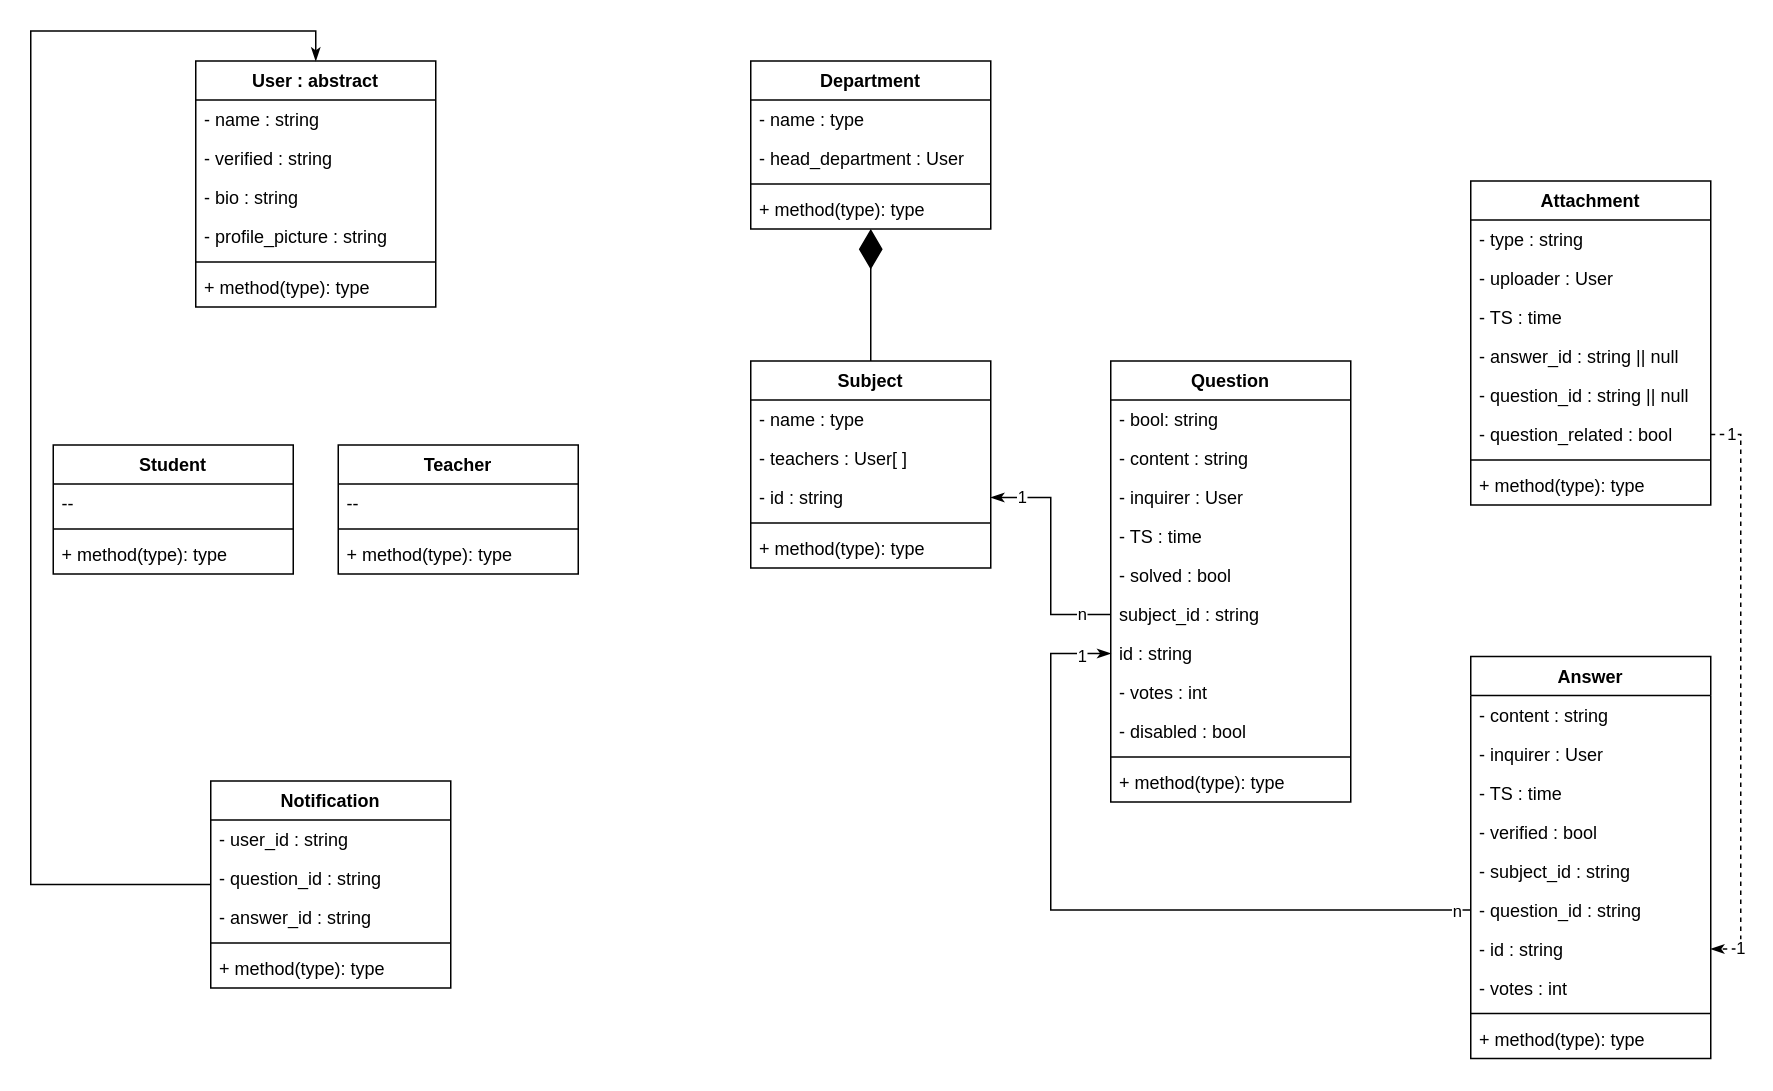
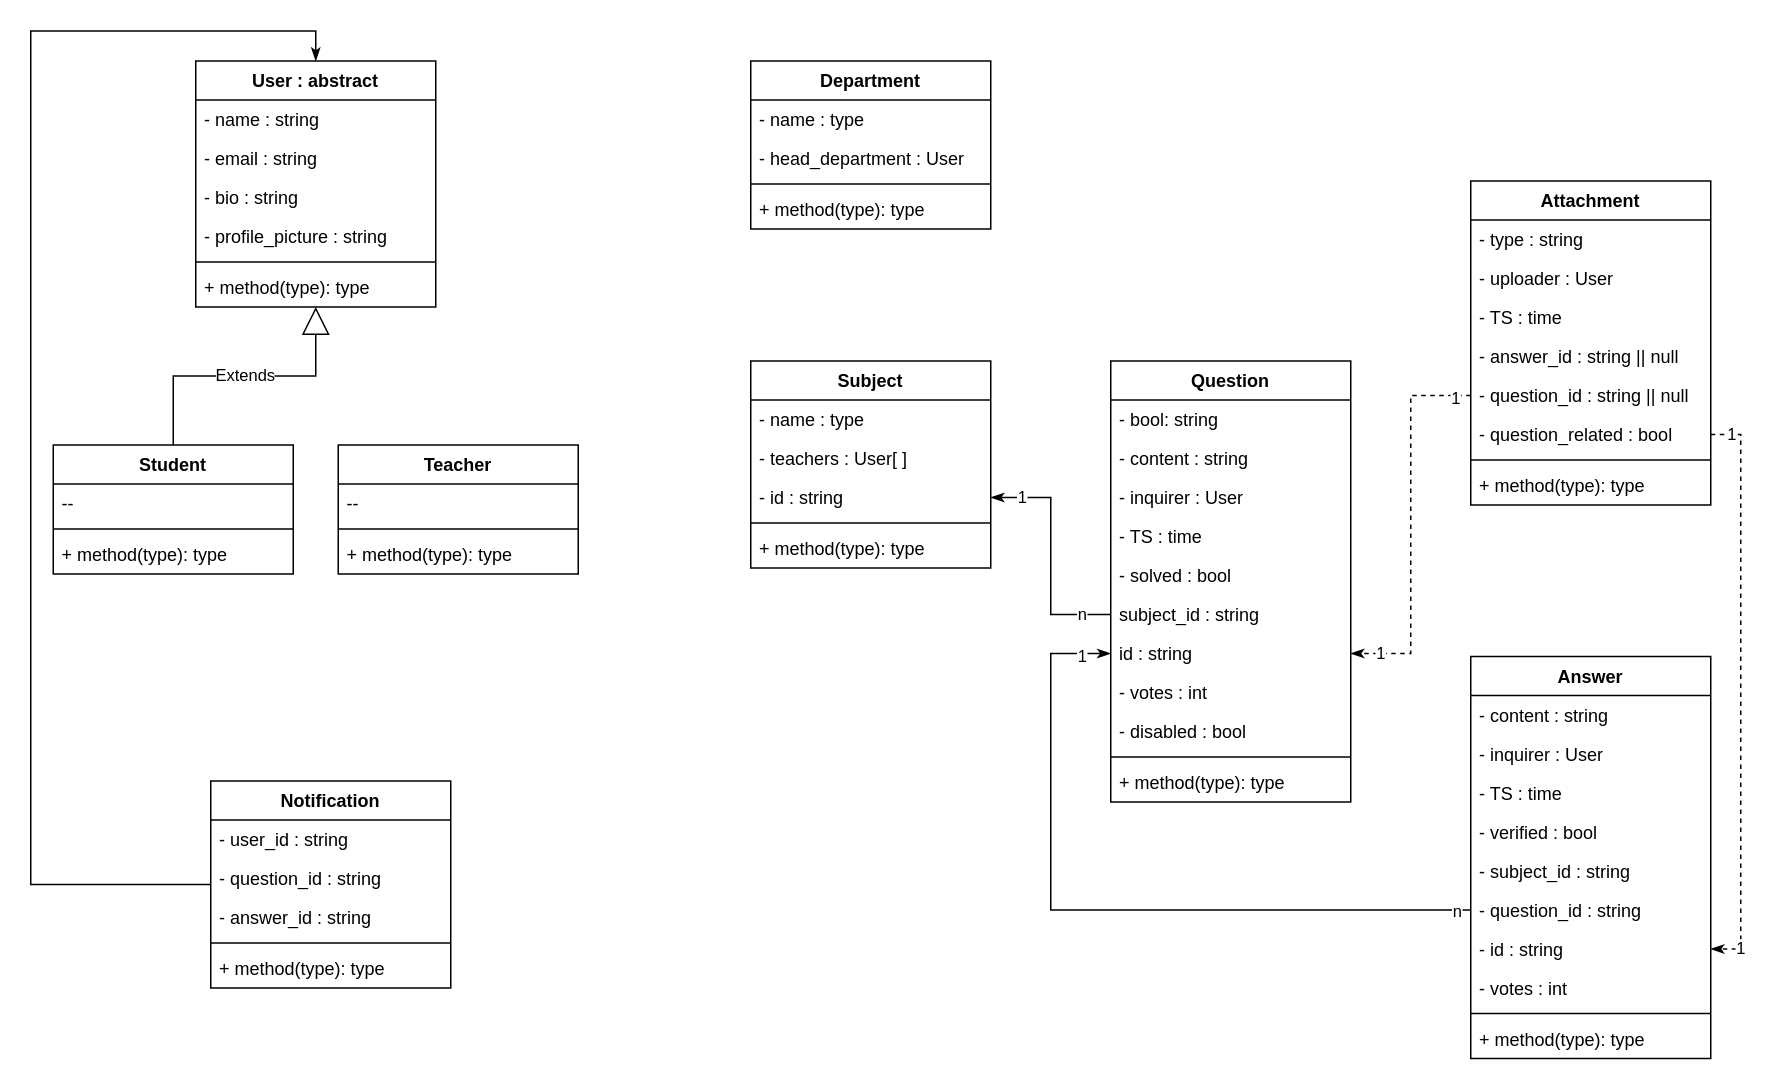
(283, 159) -> (268, 159)
(871, 315) -> none
none -> (230, 376)
none -> (1411, 520)
